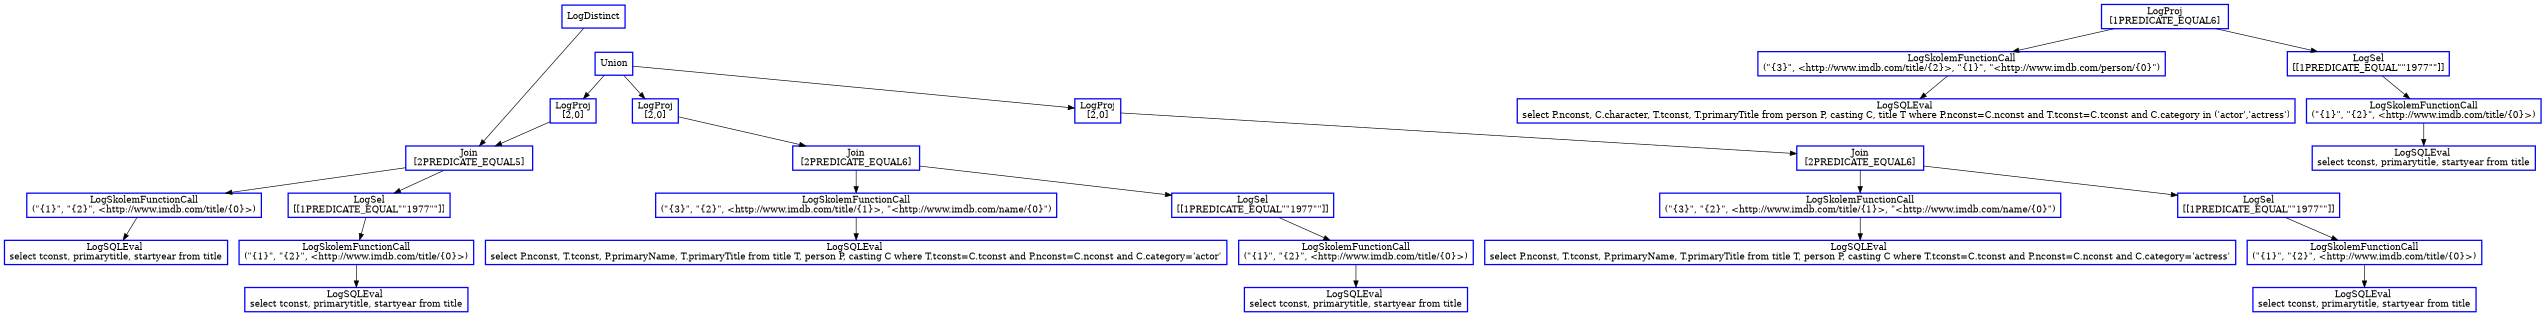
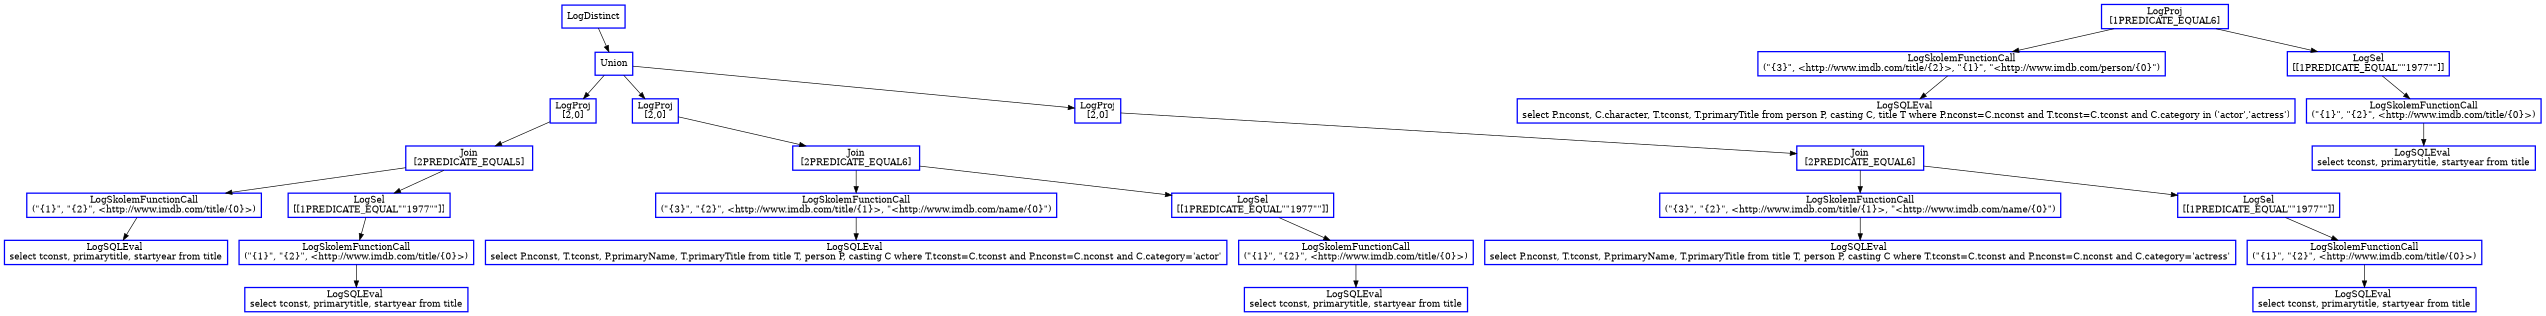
(534, 85) -> (602, 37)
